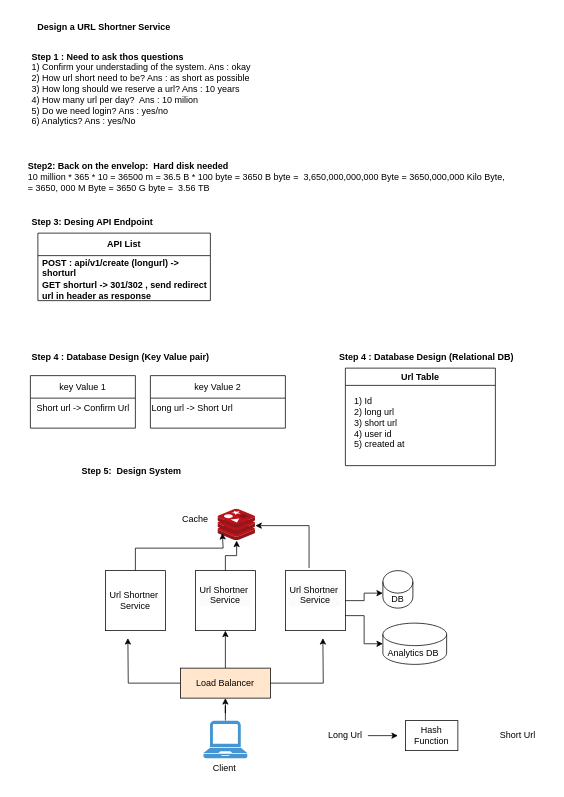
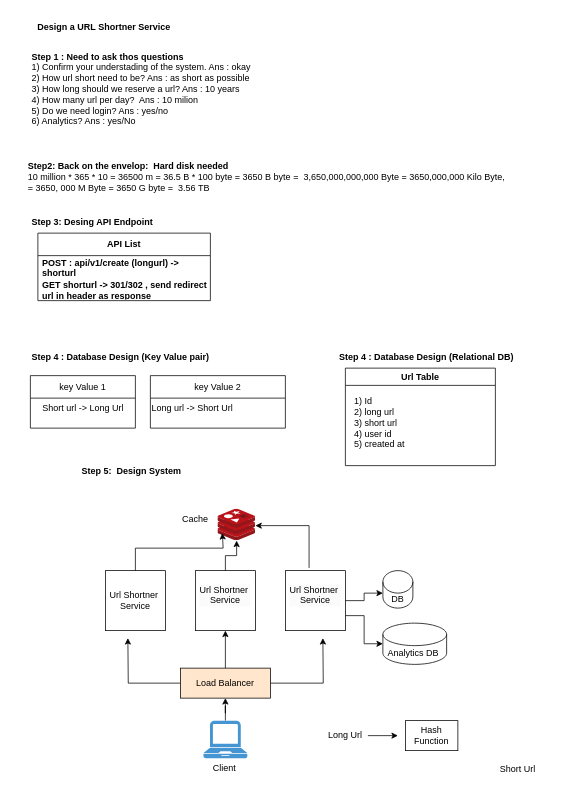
(83, 413) -> (83, 413)
(518, 735) -> (518, 769)
